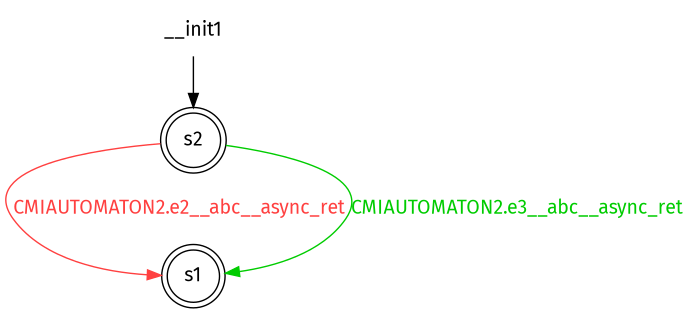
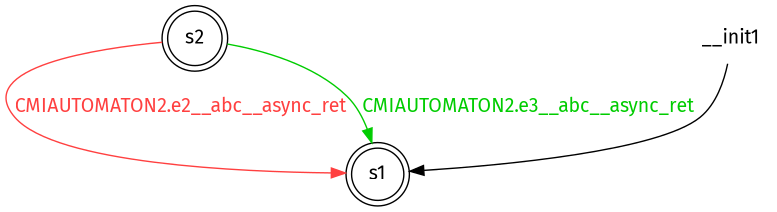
(193, 75) -> (595, 151)
